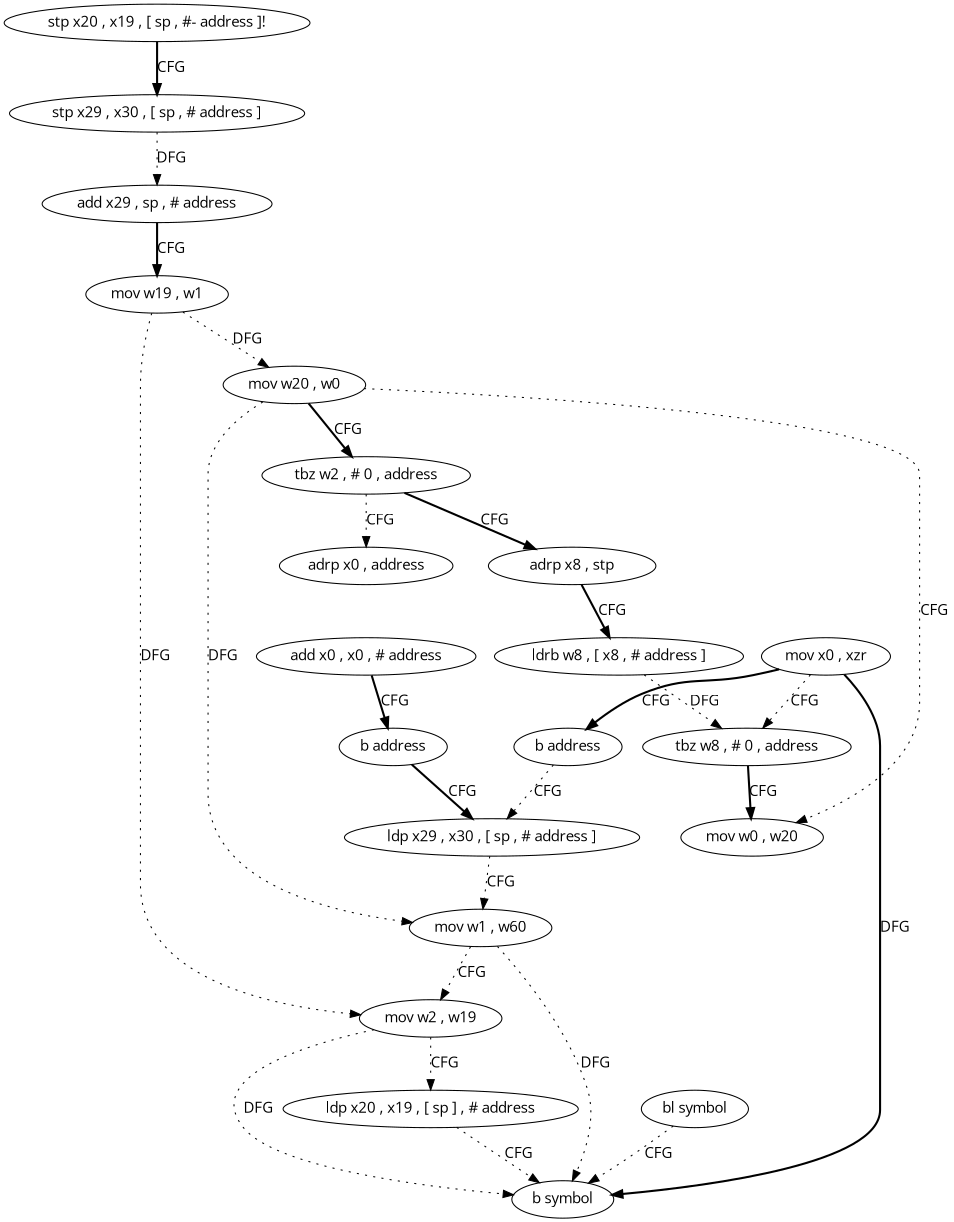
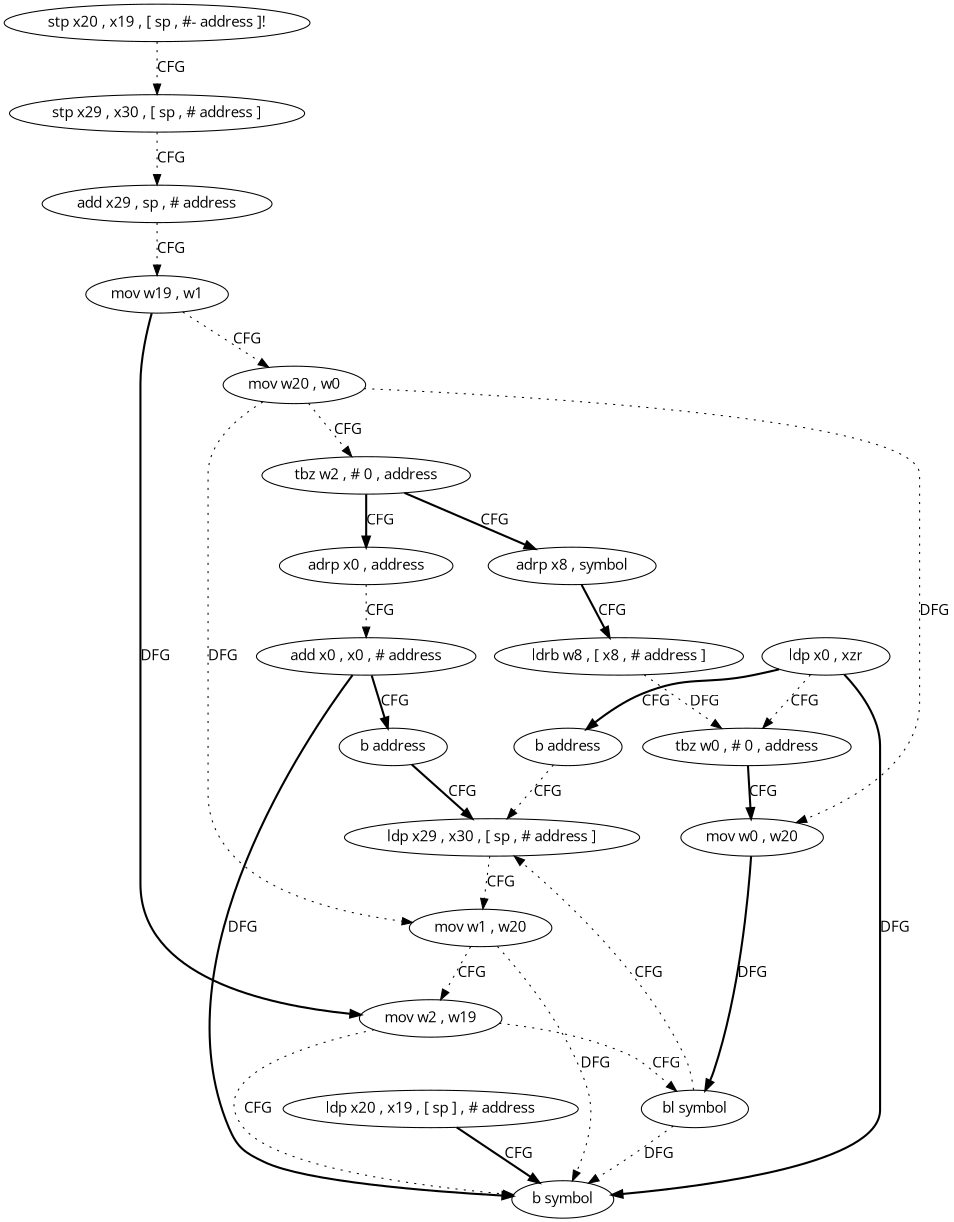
(157, 63) -> (157, 63)
(172, 159) -> (172, 159)
(157, 244) -> (157, 244)
(248, 340) -> (248, 340)
(327, 426) -> (327, 426)
(366, 515) -> (366, 515)
(572, 566) -> (572, 566)
none -> (366, 606)
(935, 611) -> (935, 611)
(826, 656) -> (826, 656)
(140, 733) -> (140, 733)
(747, 747) -> (747, 747)
(481, 928) -> (481, 928)
none -> (624, 965)
none -> (738, 970)
none -> (211, 1032)
(431, 1058) -> (589, 1040)
(259, 1109) -> (259, 1109)
(494, 1152) -> (494, 1152)
(659, 1154) -> (659, 1154)
